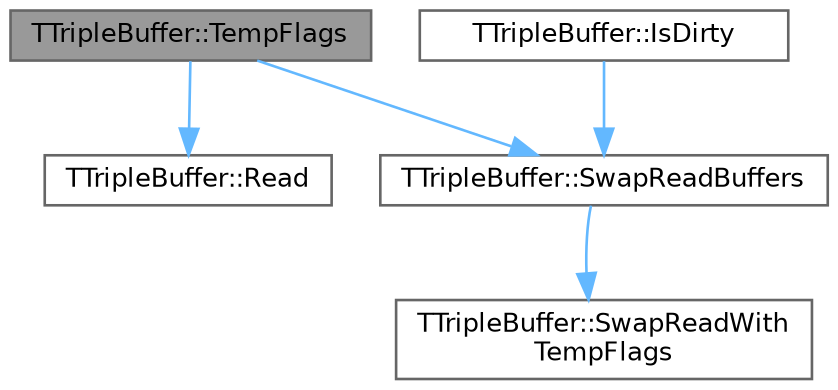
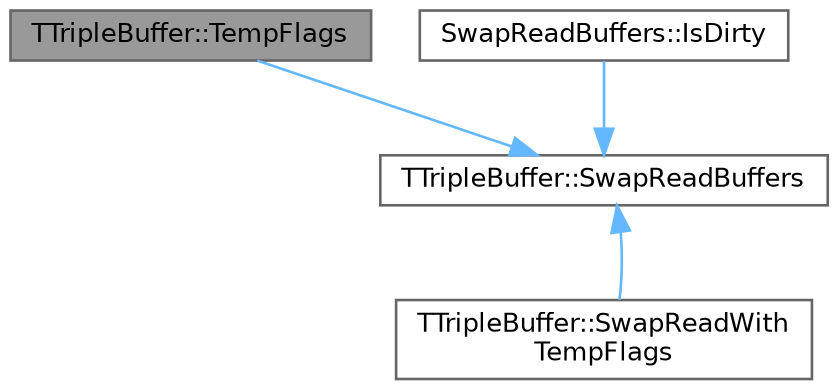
(604, 36) -> (604, 36)
(188, 180) -> none
(587, 239) -> (622, 266)
